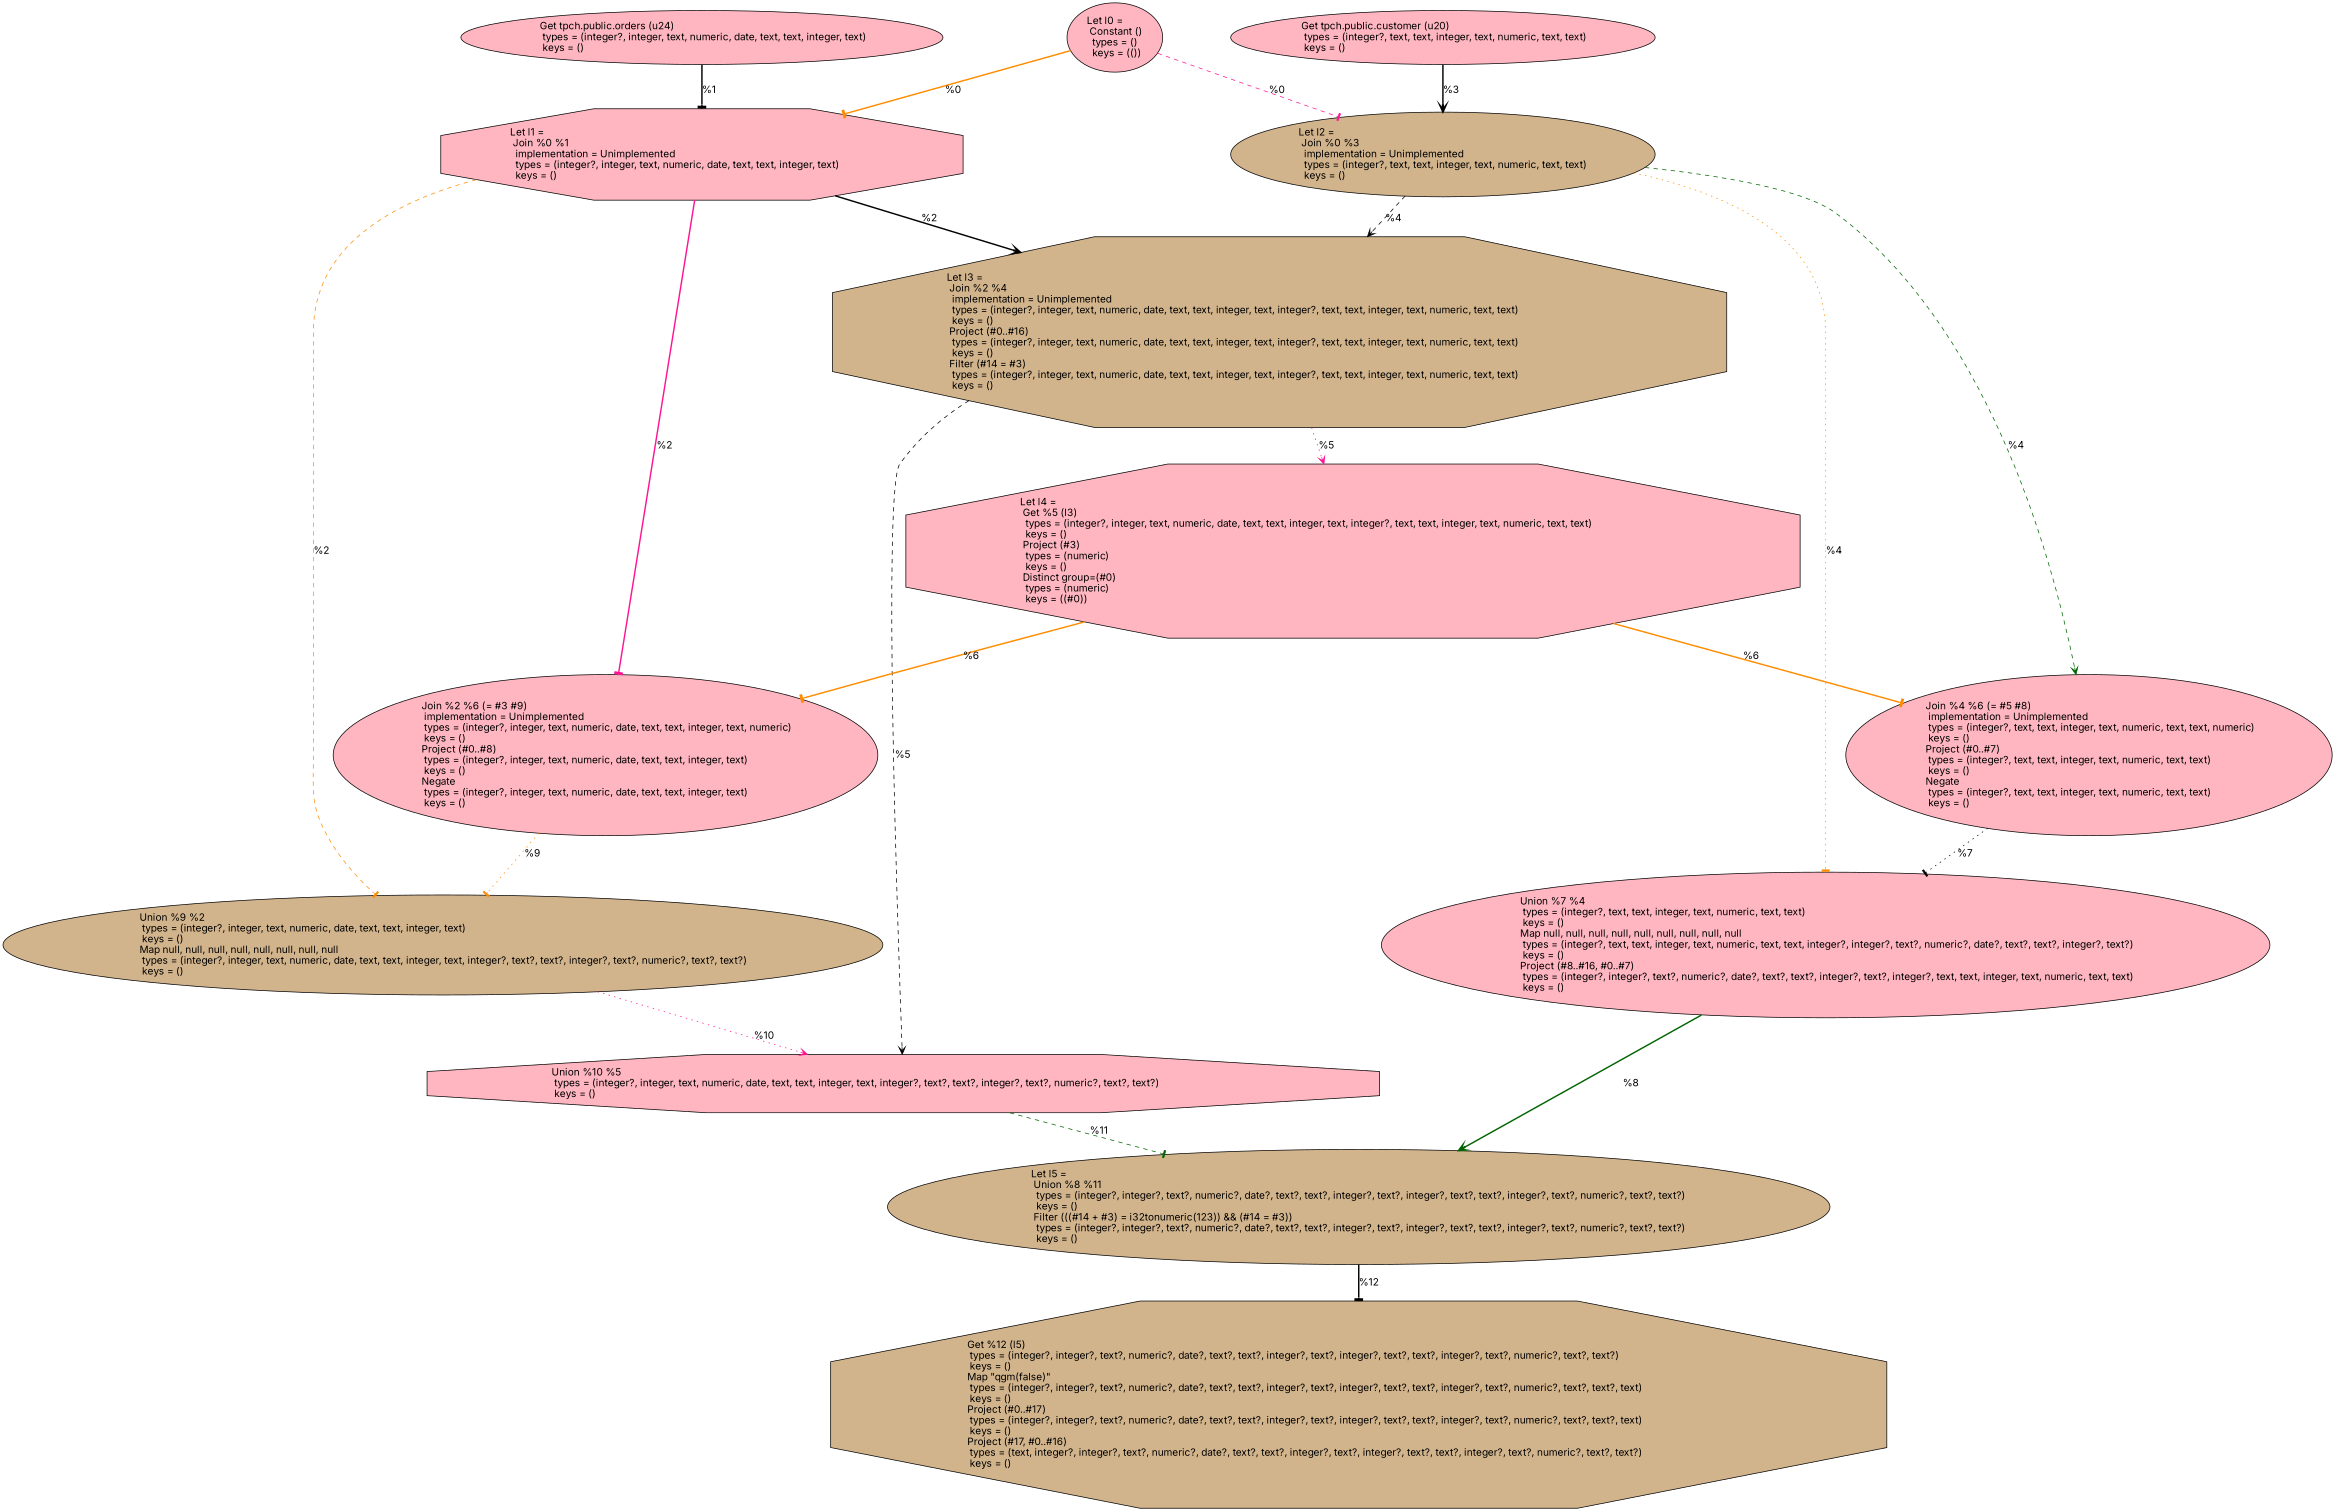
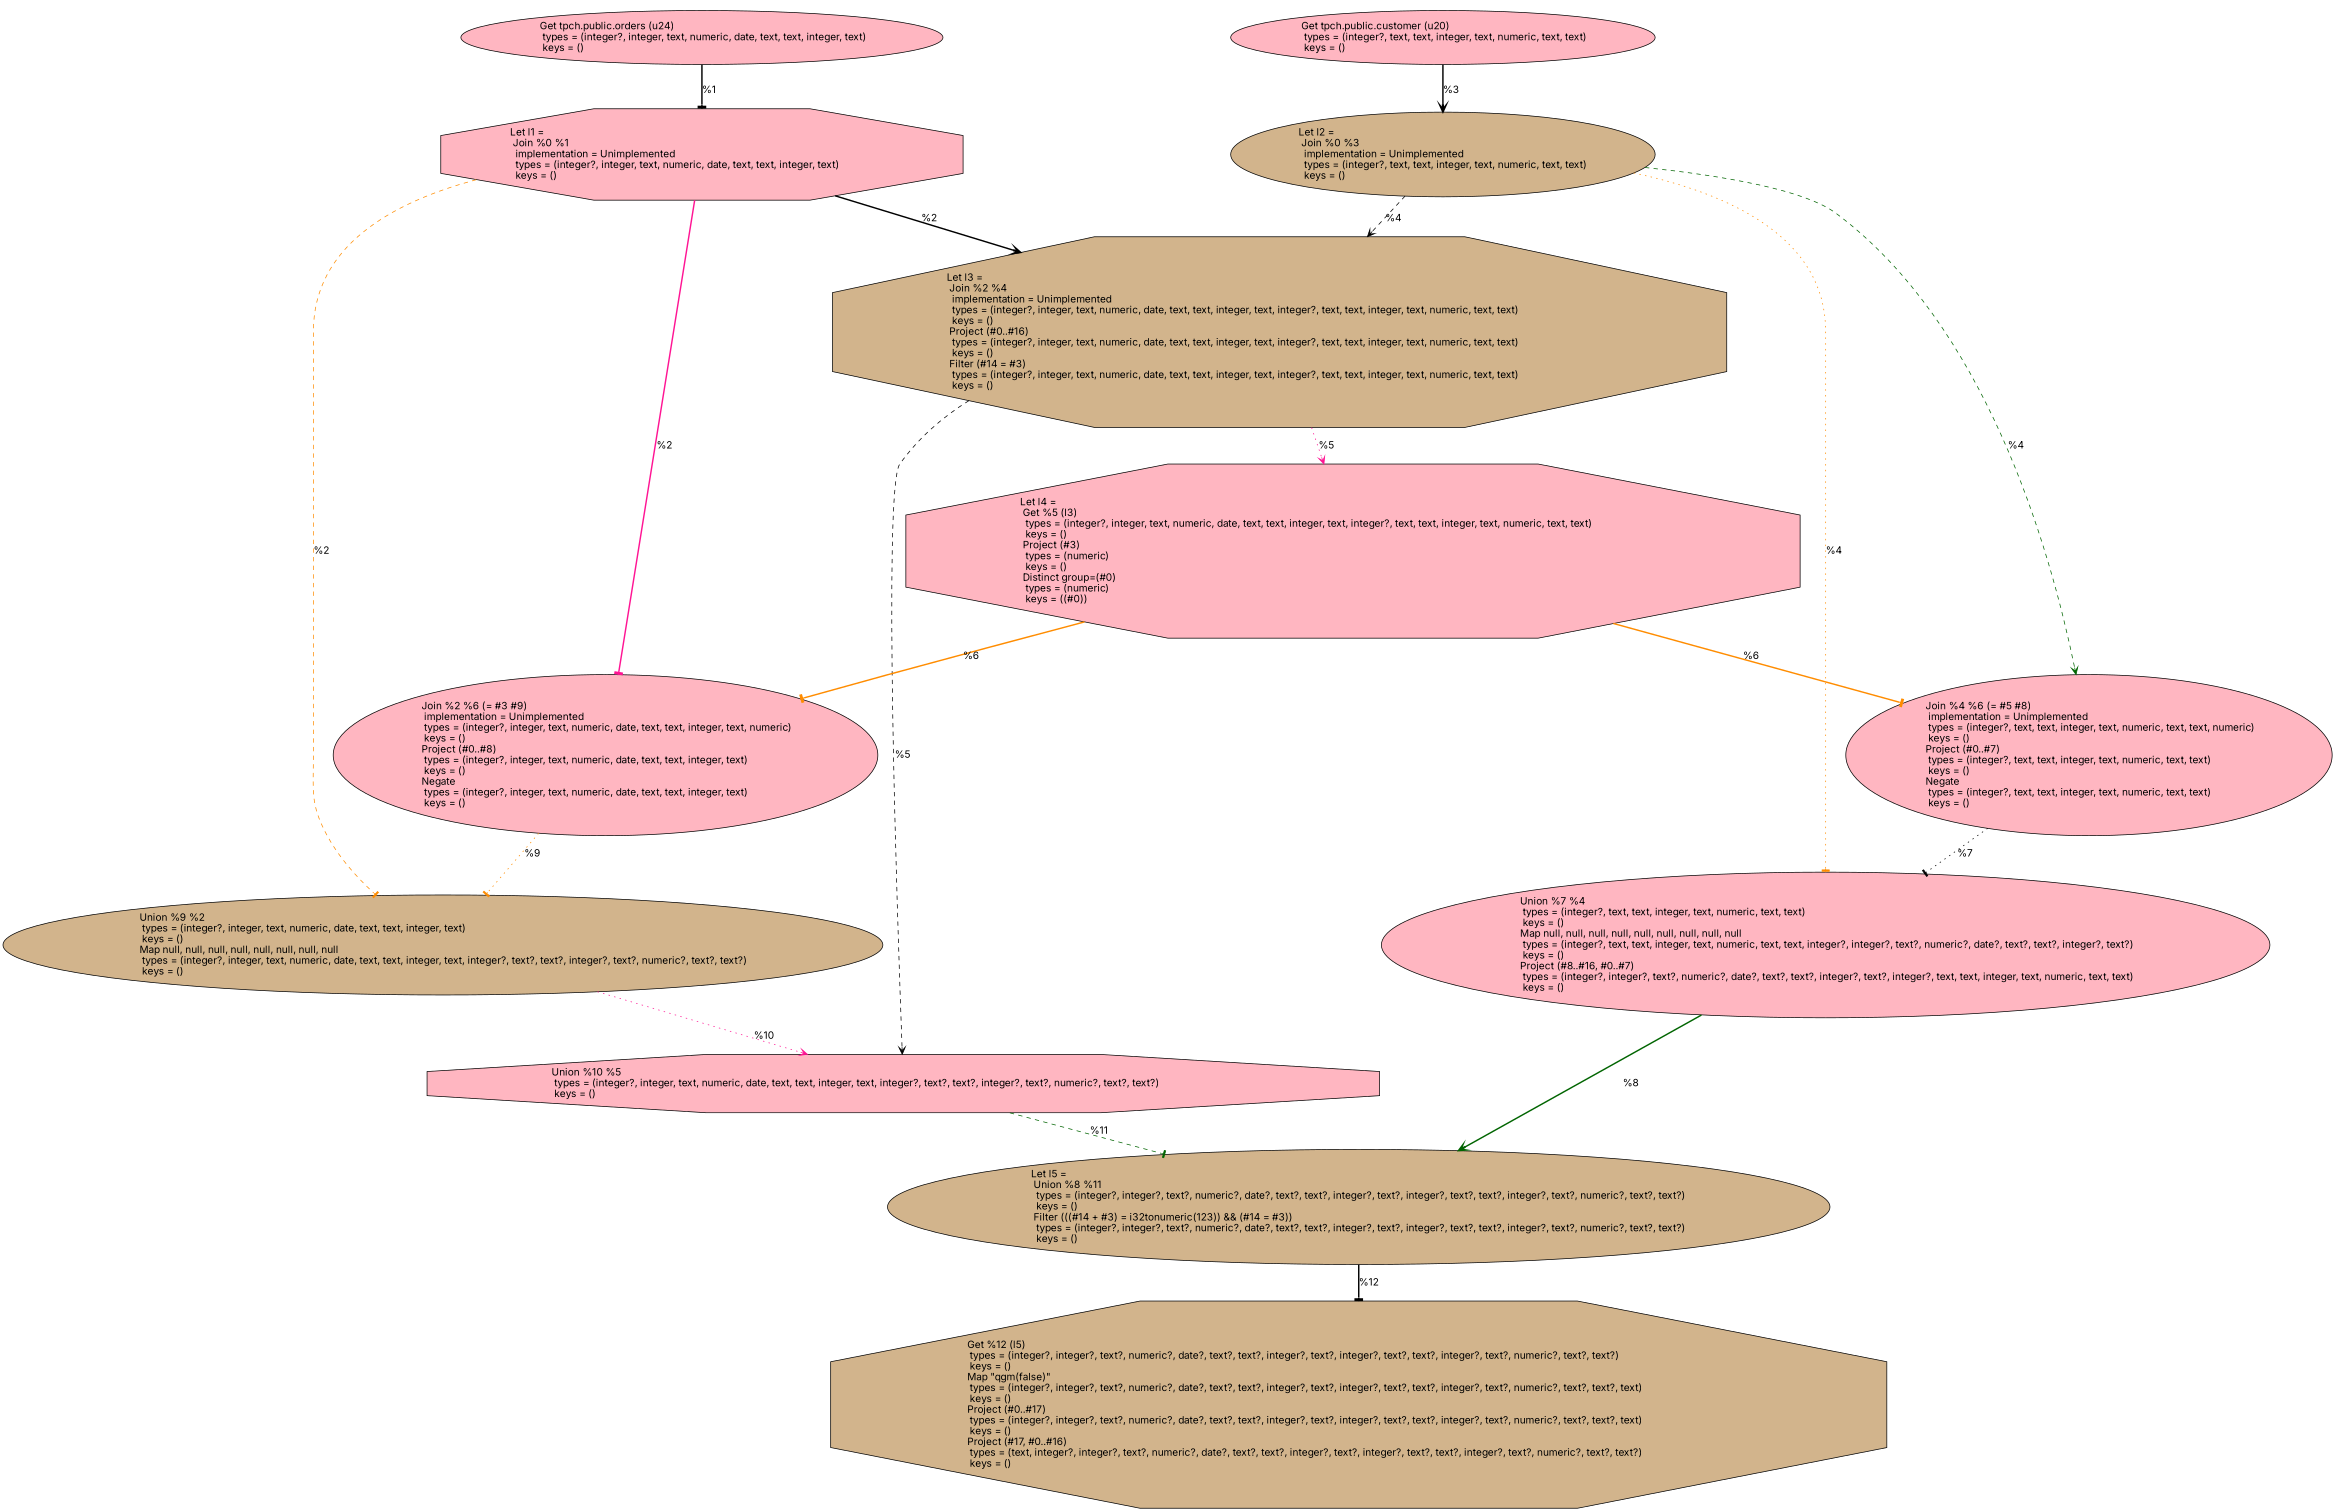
(1115, 37) -> none
